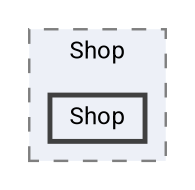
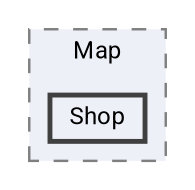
(98, 52) -> (98, 52)
